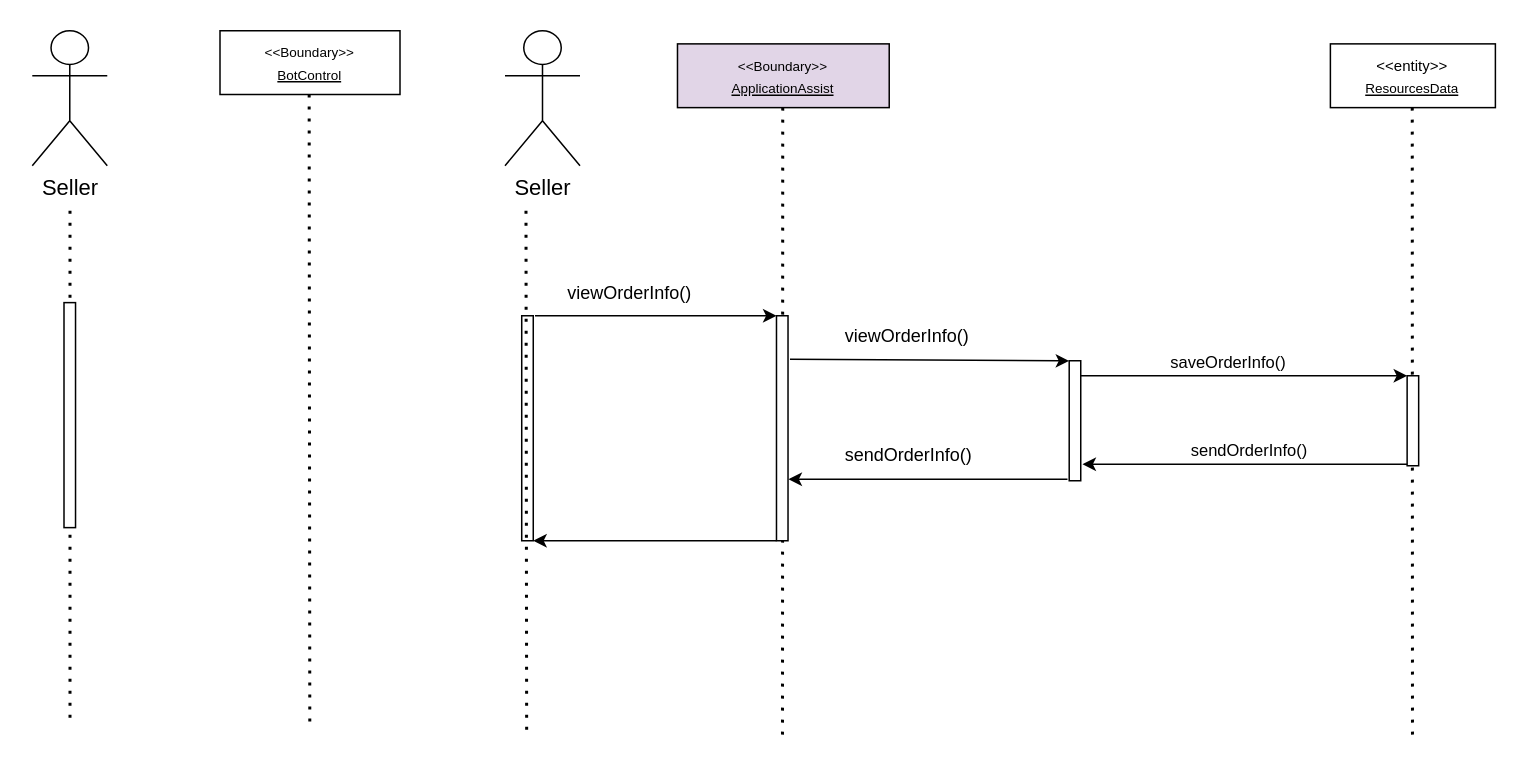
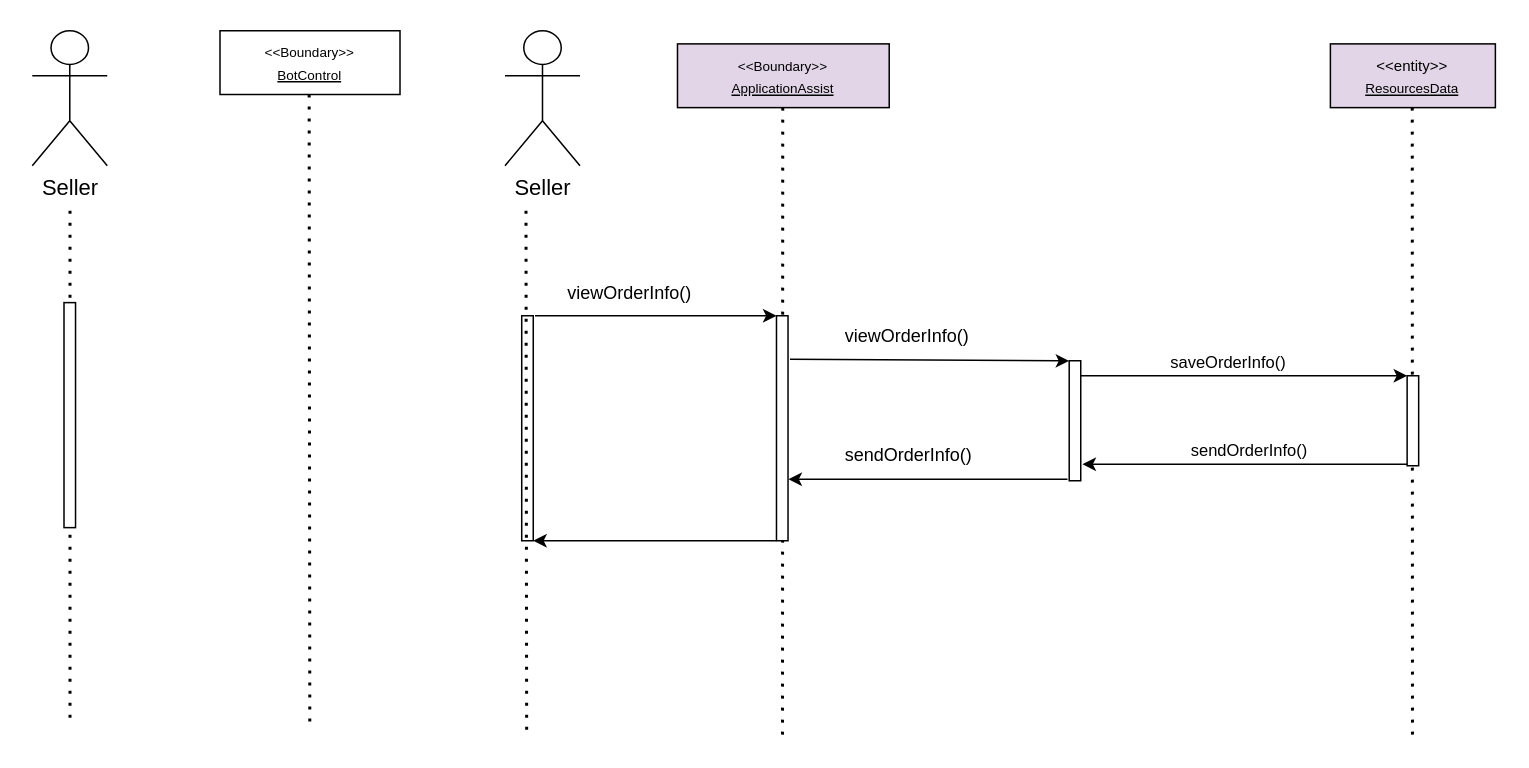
(1413, 76) -> (1413, 76)
